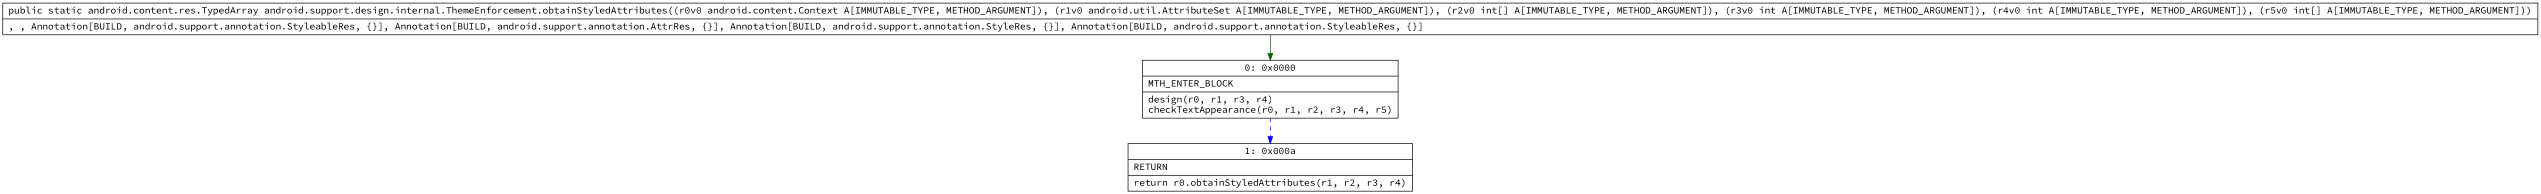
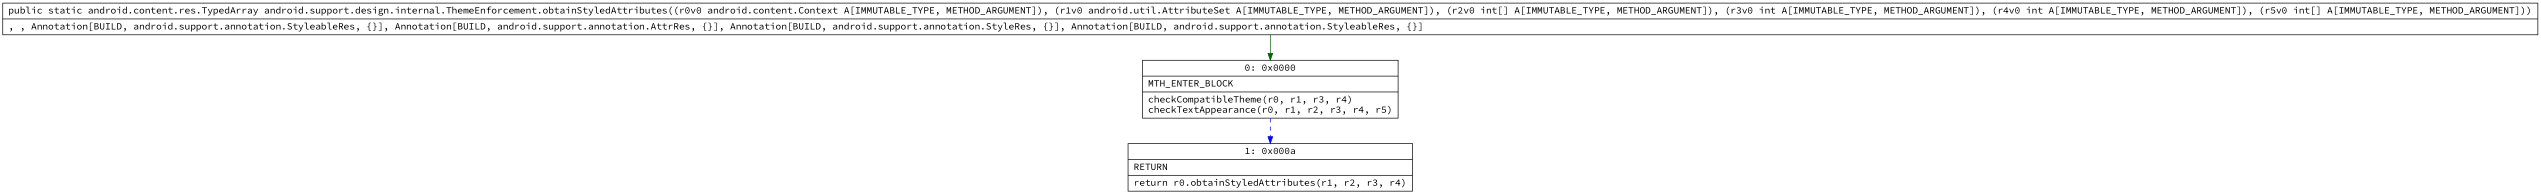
(1211, 100) -> (1251, 100)
